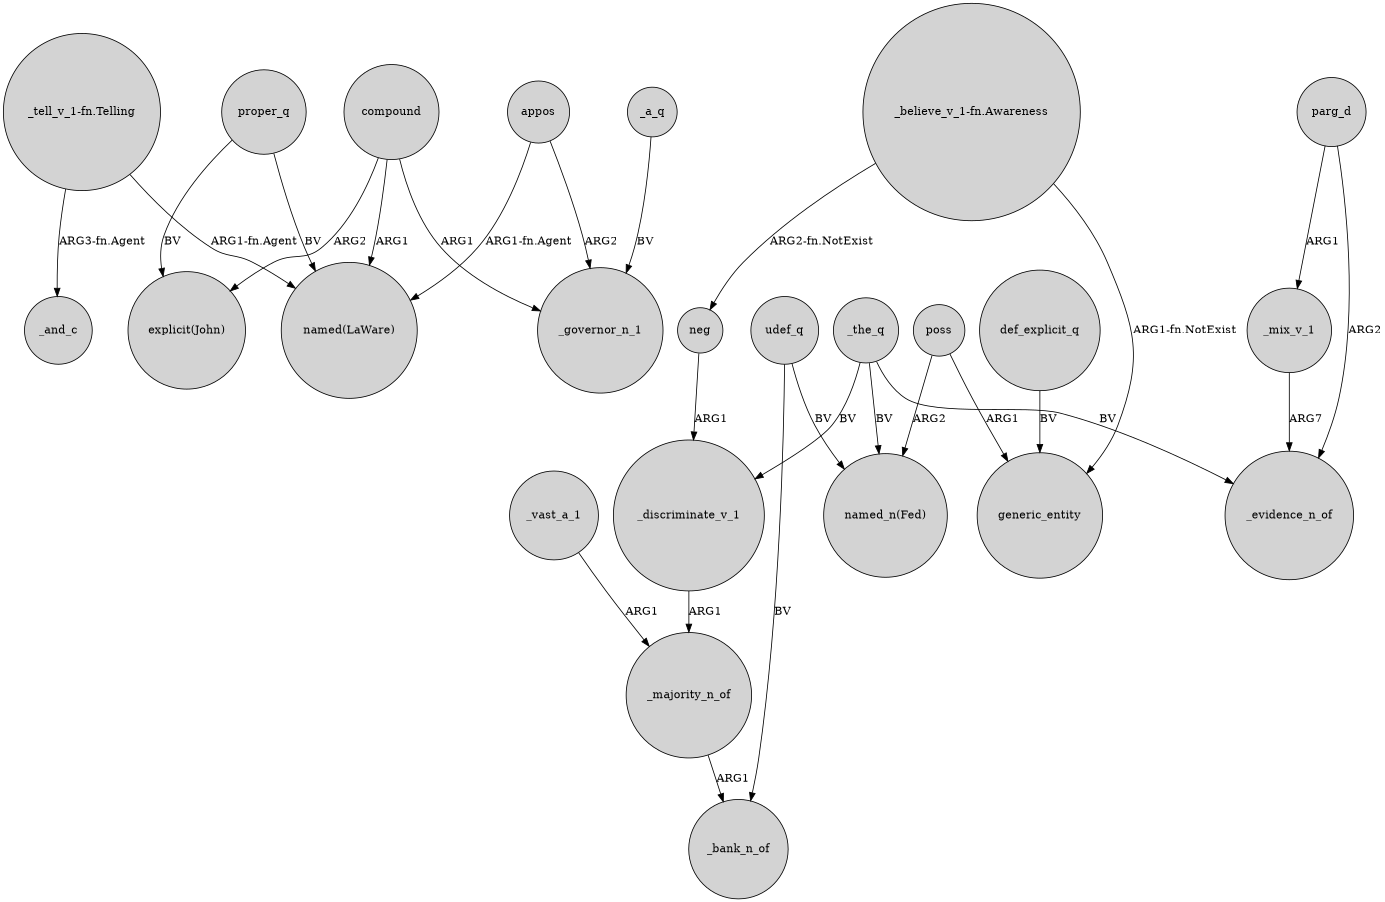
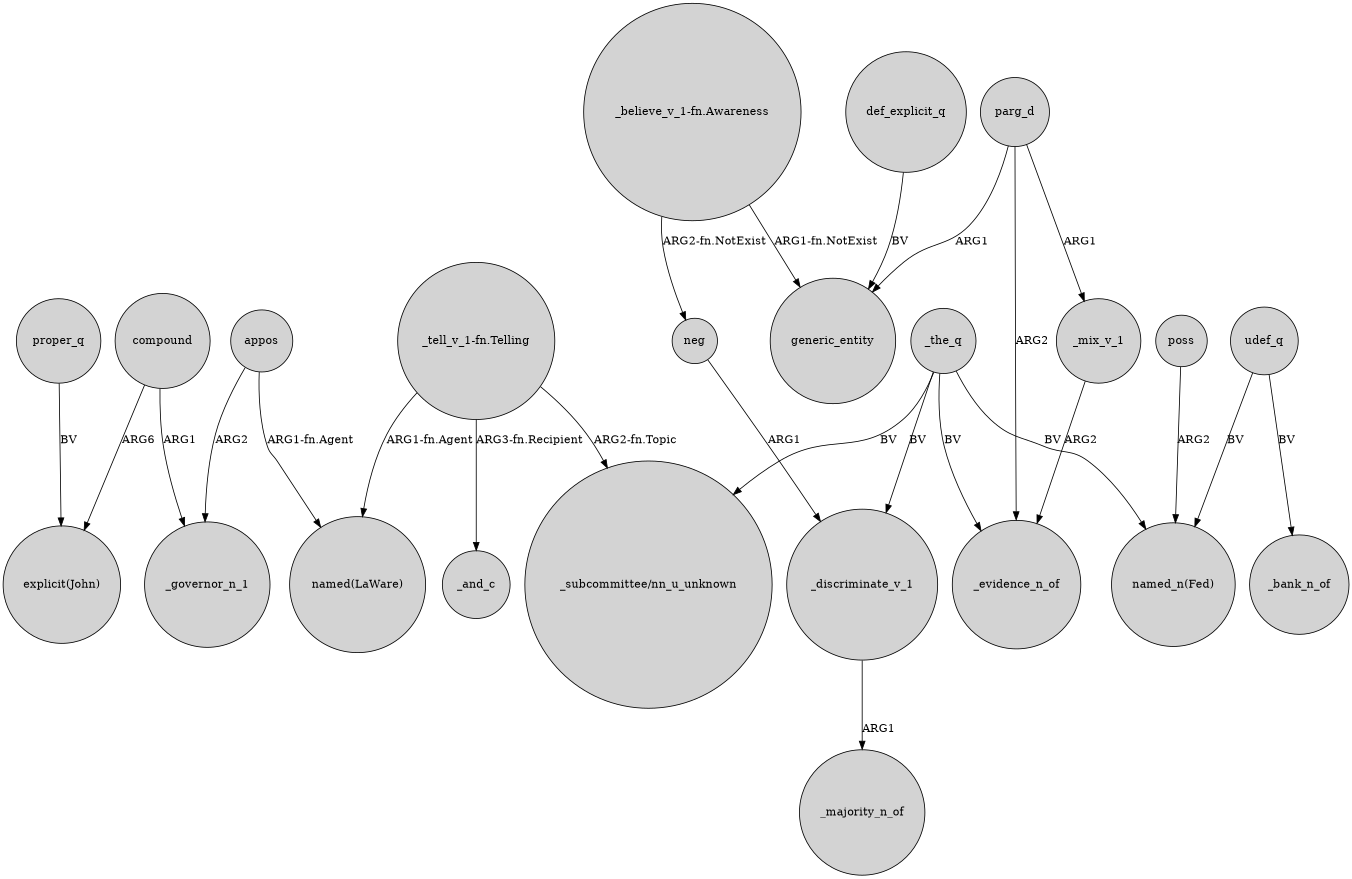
(652, 112) -> none
(290, 209) -> none
(381, 209) -> none
(102, 242) -> (530, 440)
(350, 242) -> (139, 440)
(974, 402) -> (961, 232)
(1306, 419) -> (1081, 440)
(554, 515) -> none
none -> (648, 585)
(714, 775) -> none
